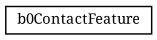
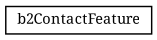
(79, 20) -> (79, 20)
